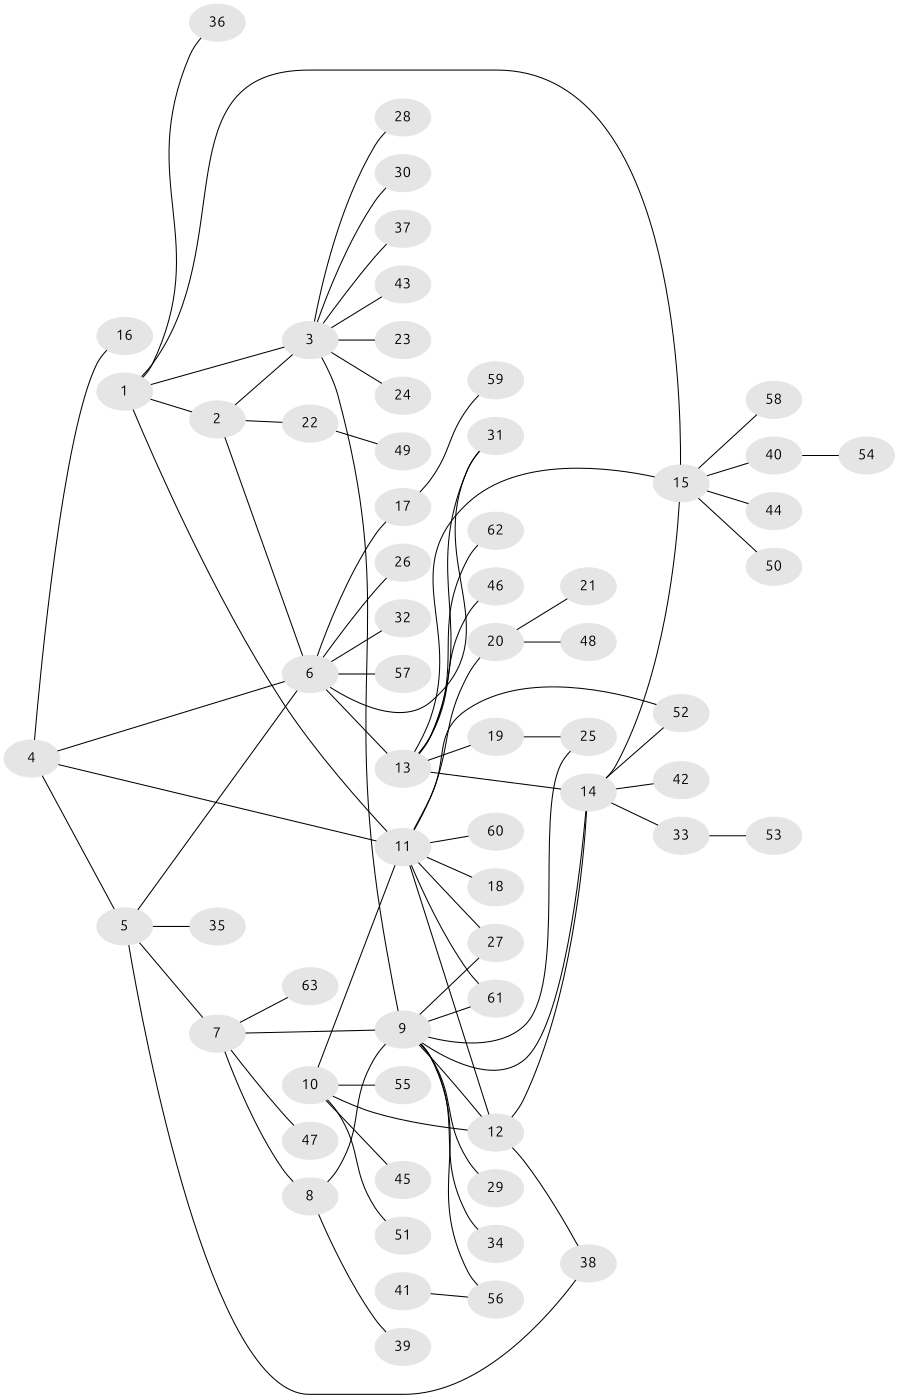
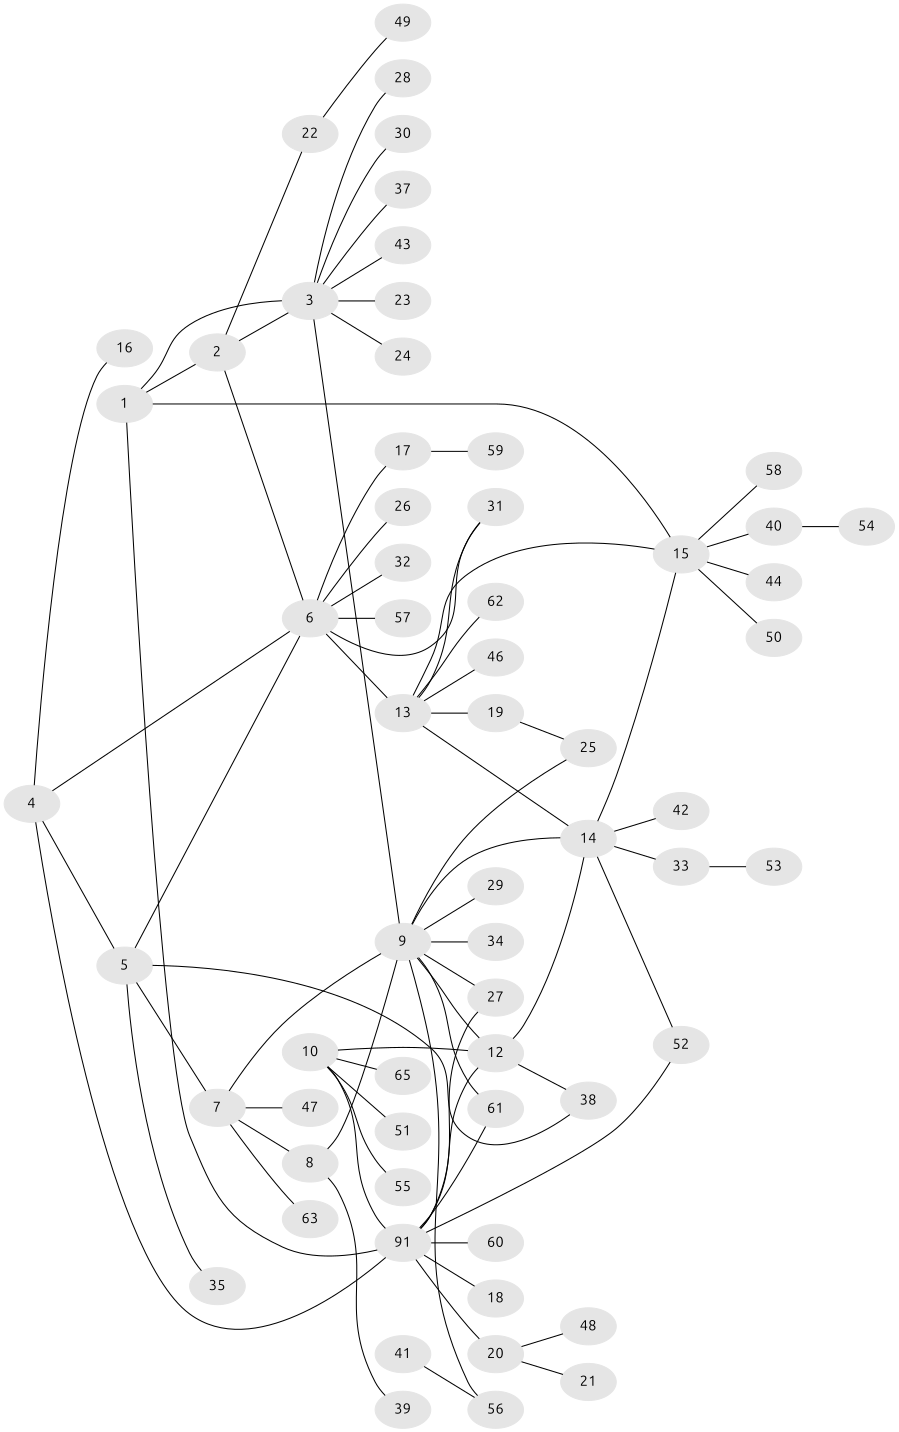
(217, 23) -> none
(403, 847) -> (403, 1243)
(403, 1180) -> (403, 1076)
